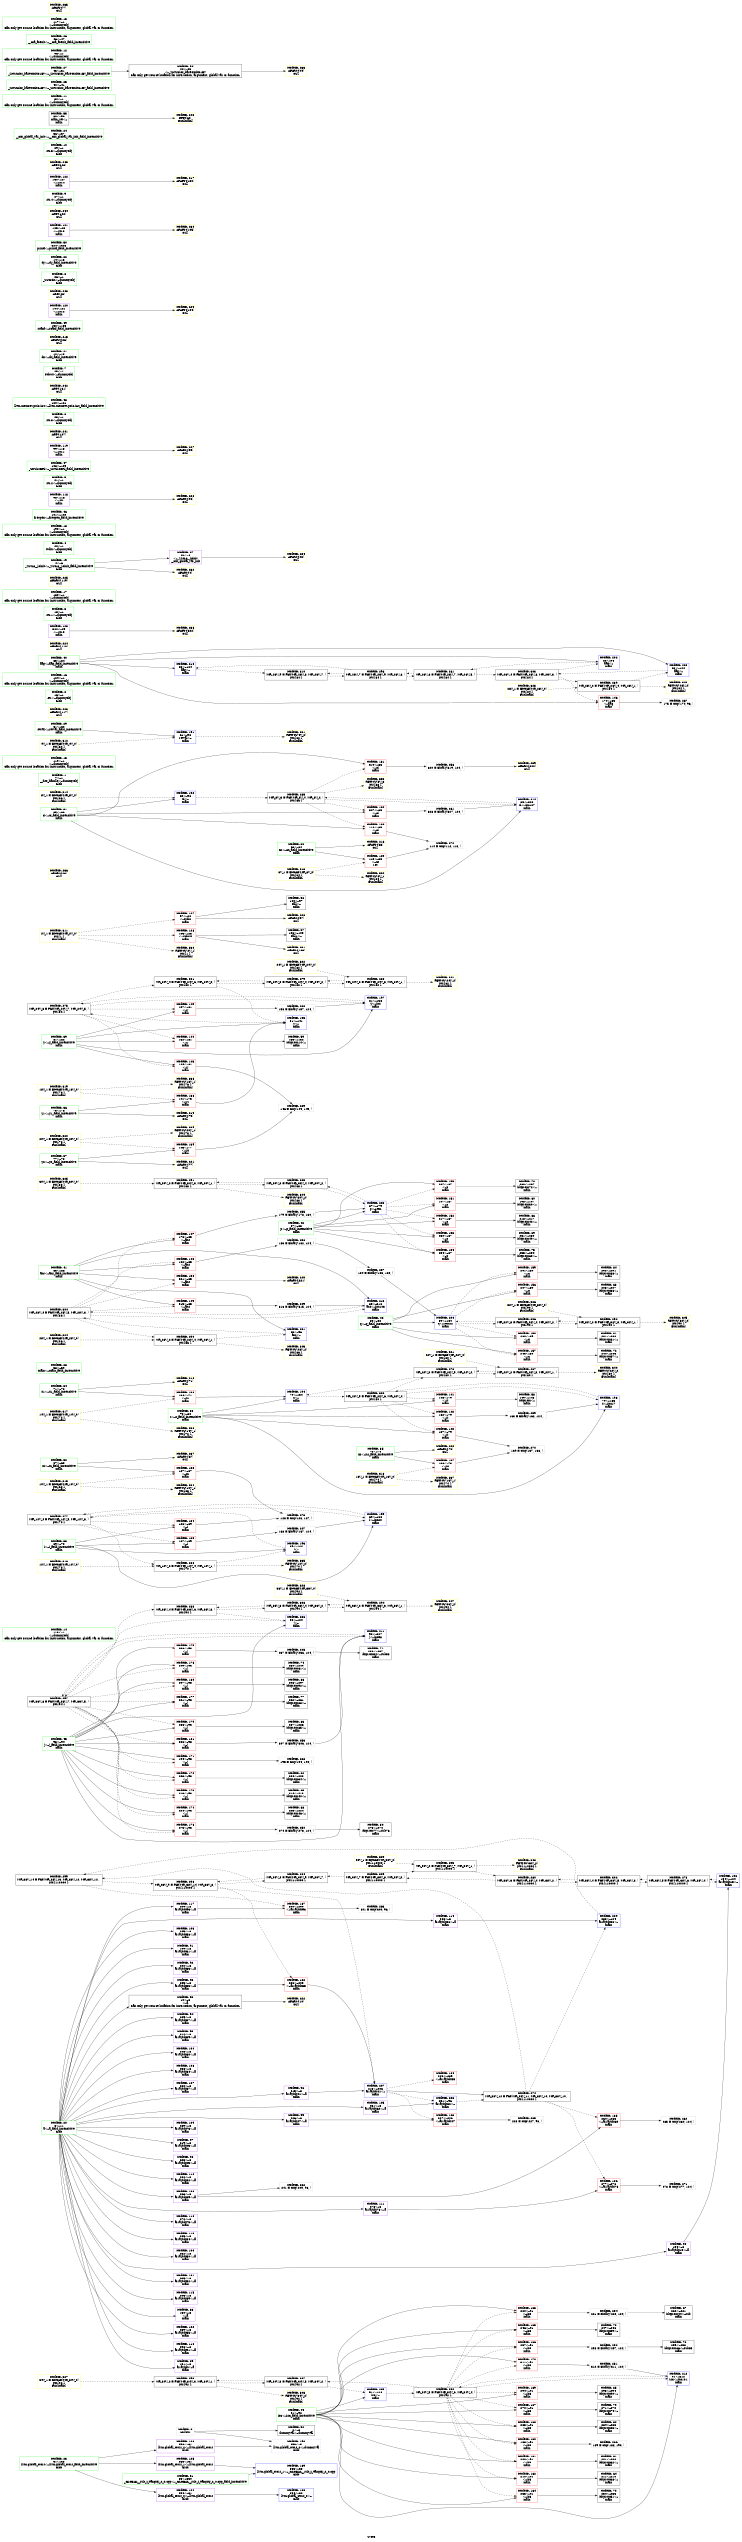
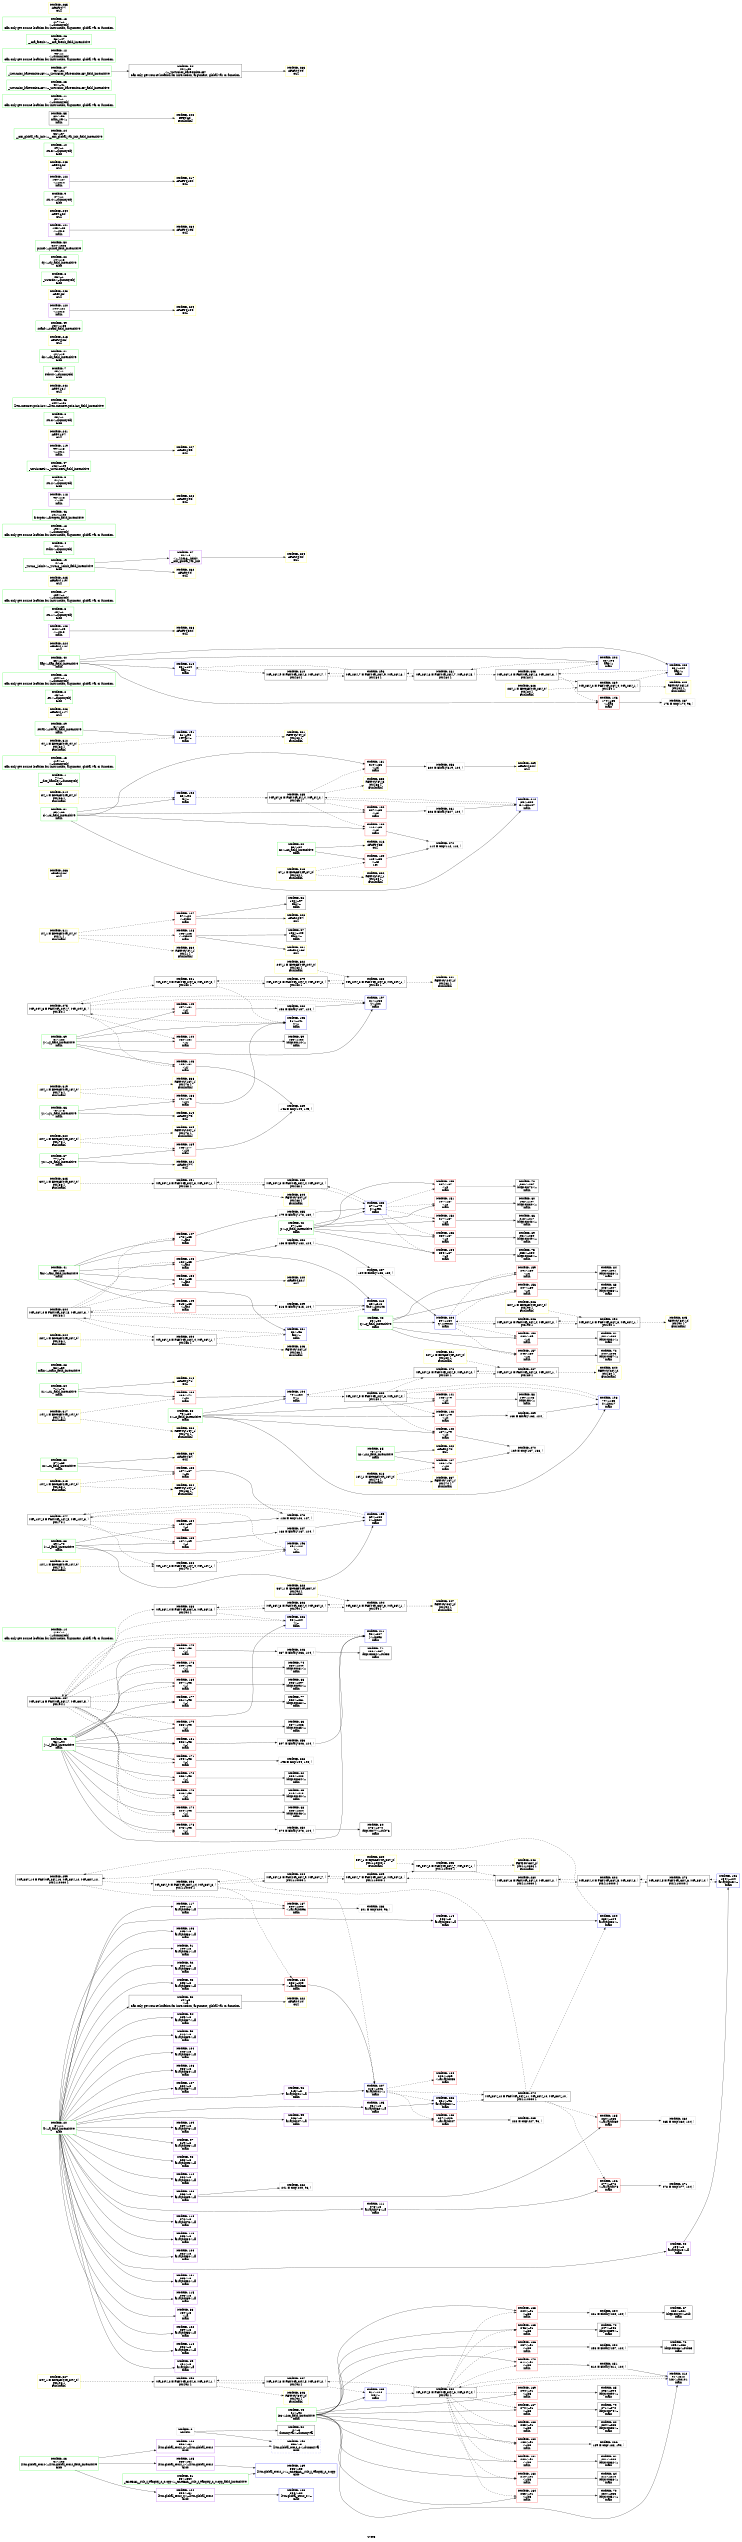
(296, 1565) -> none
none -> (114, 1662)
none -> (335, 1879)
(434, 2093) -> (434, 2093)
